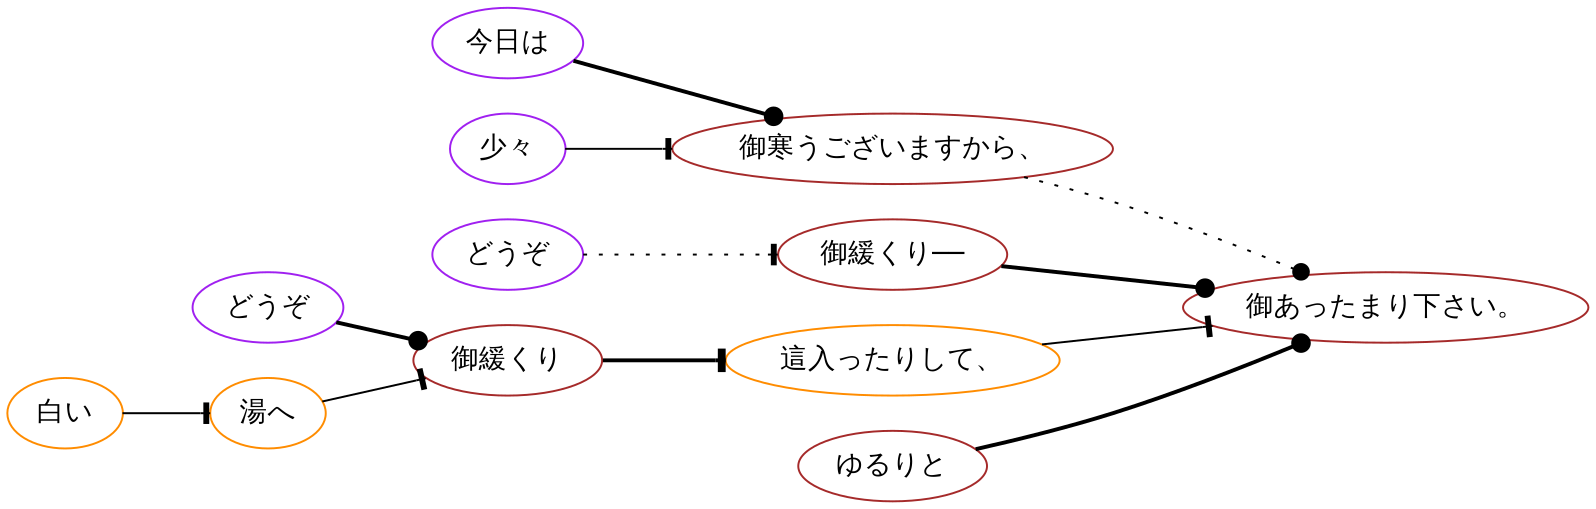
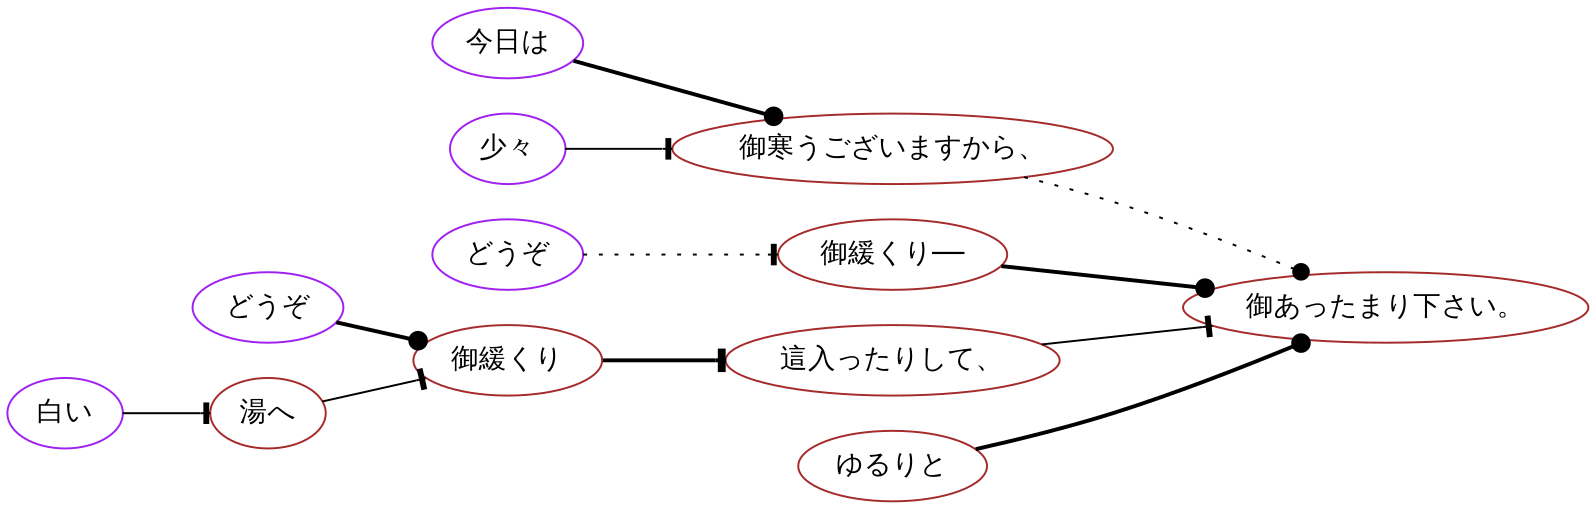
(893, 360) -> (893, 360)
(65, 413) -> (65, 413)
(268, 413) -> (268, 413)
